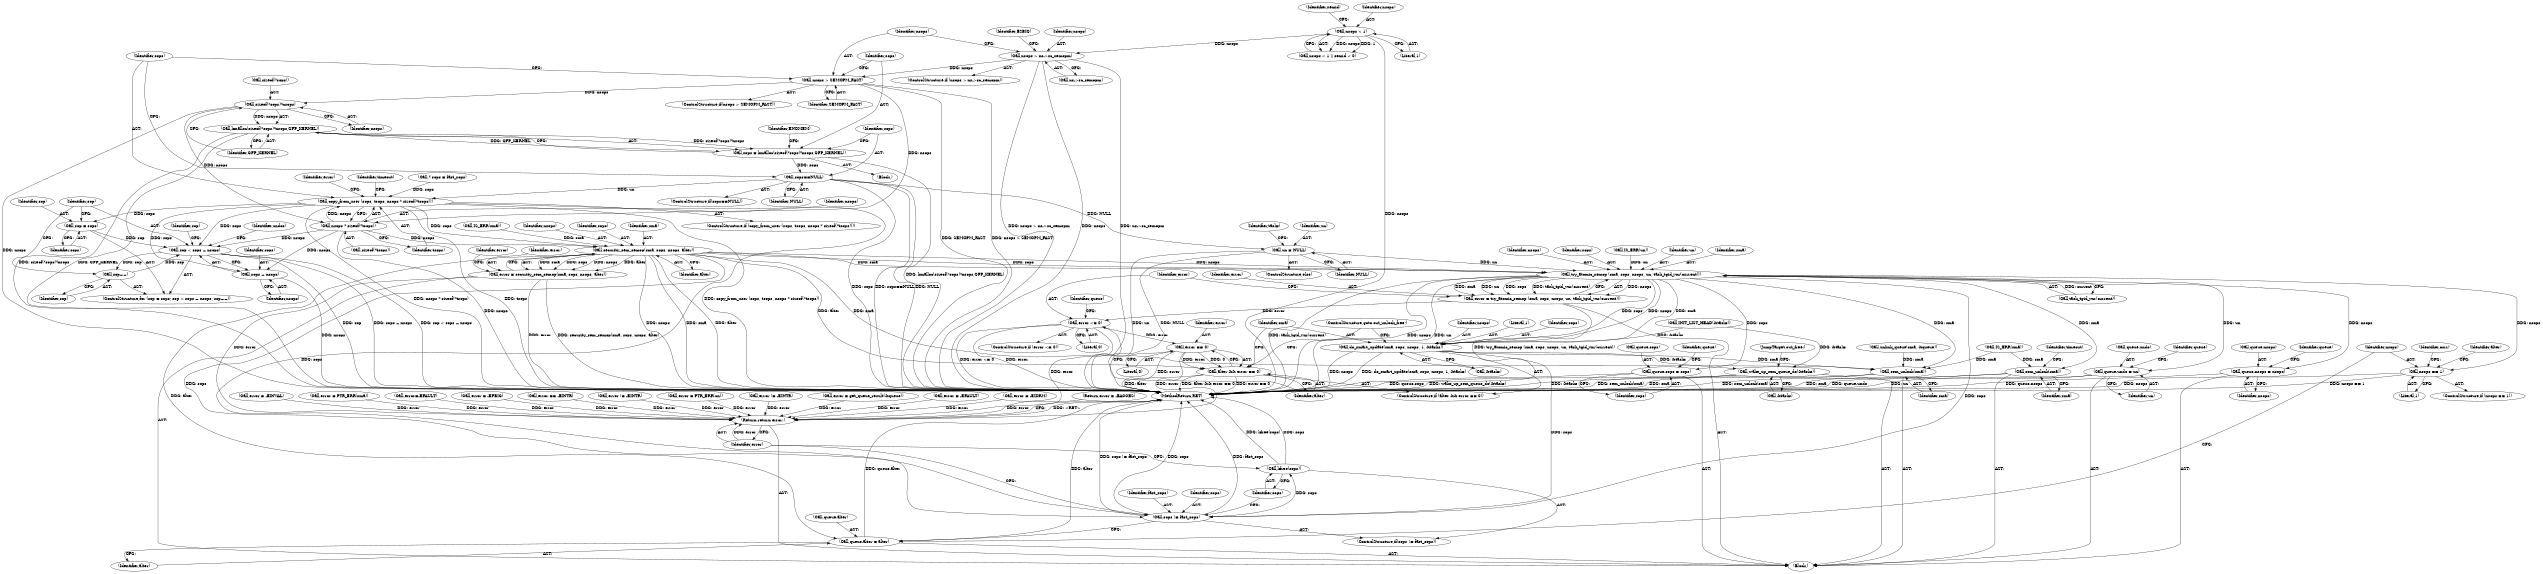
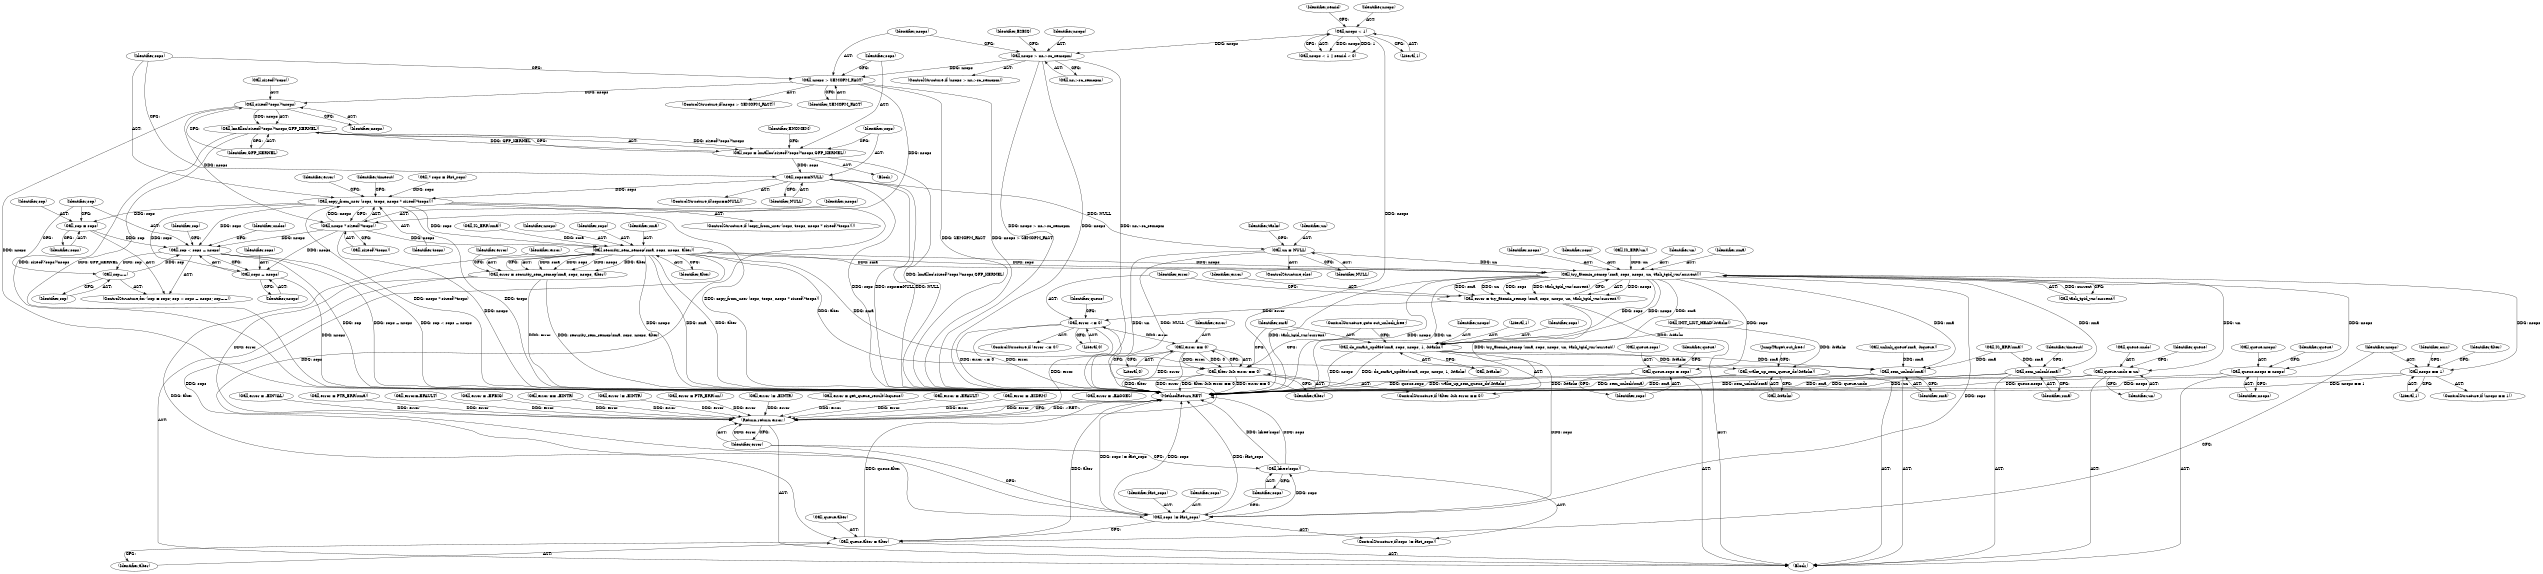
(626, 190) -> (626, 190)
(383, 242) -> (358, 237)
(1109, 396) -> (1109, 396)
